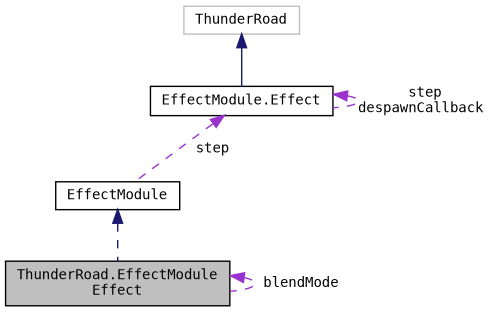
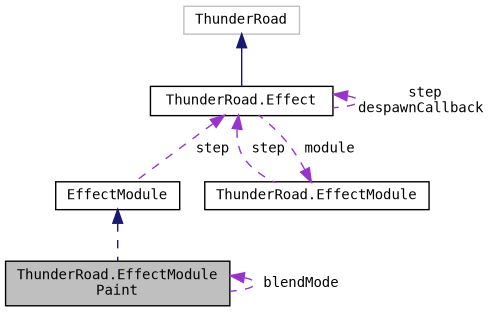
(242, 101) -> (242, 101)
none -> (317, 196)
(118, 283) -> (118, 283)
